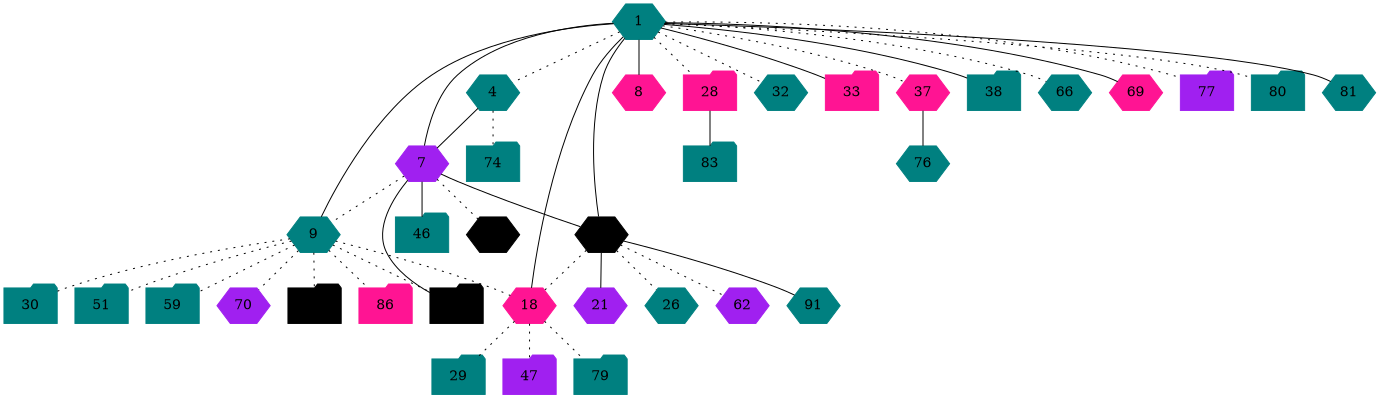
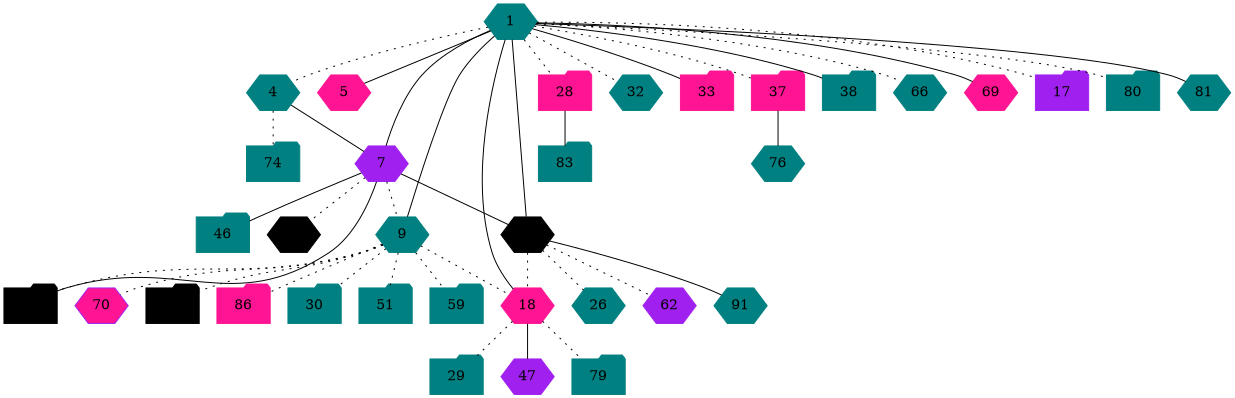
(639, 93) -> (344, 93)
(923, 93) -> (778, 93)
(1207, 93) -> (1062, 93)
(244, 306) -> (102, 306)
(601, 306) -> none
(530, 341) -> (528, 341)
(530, 377) -> (528, 377)
